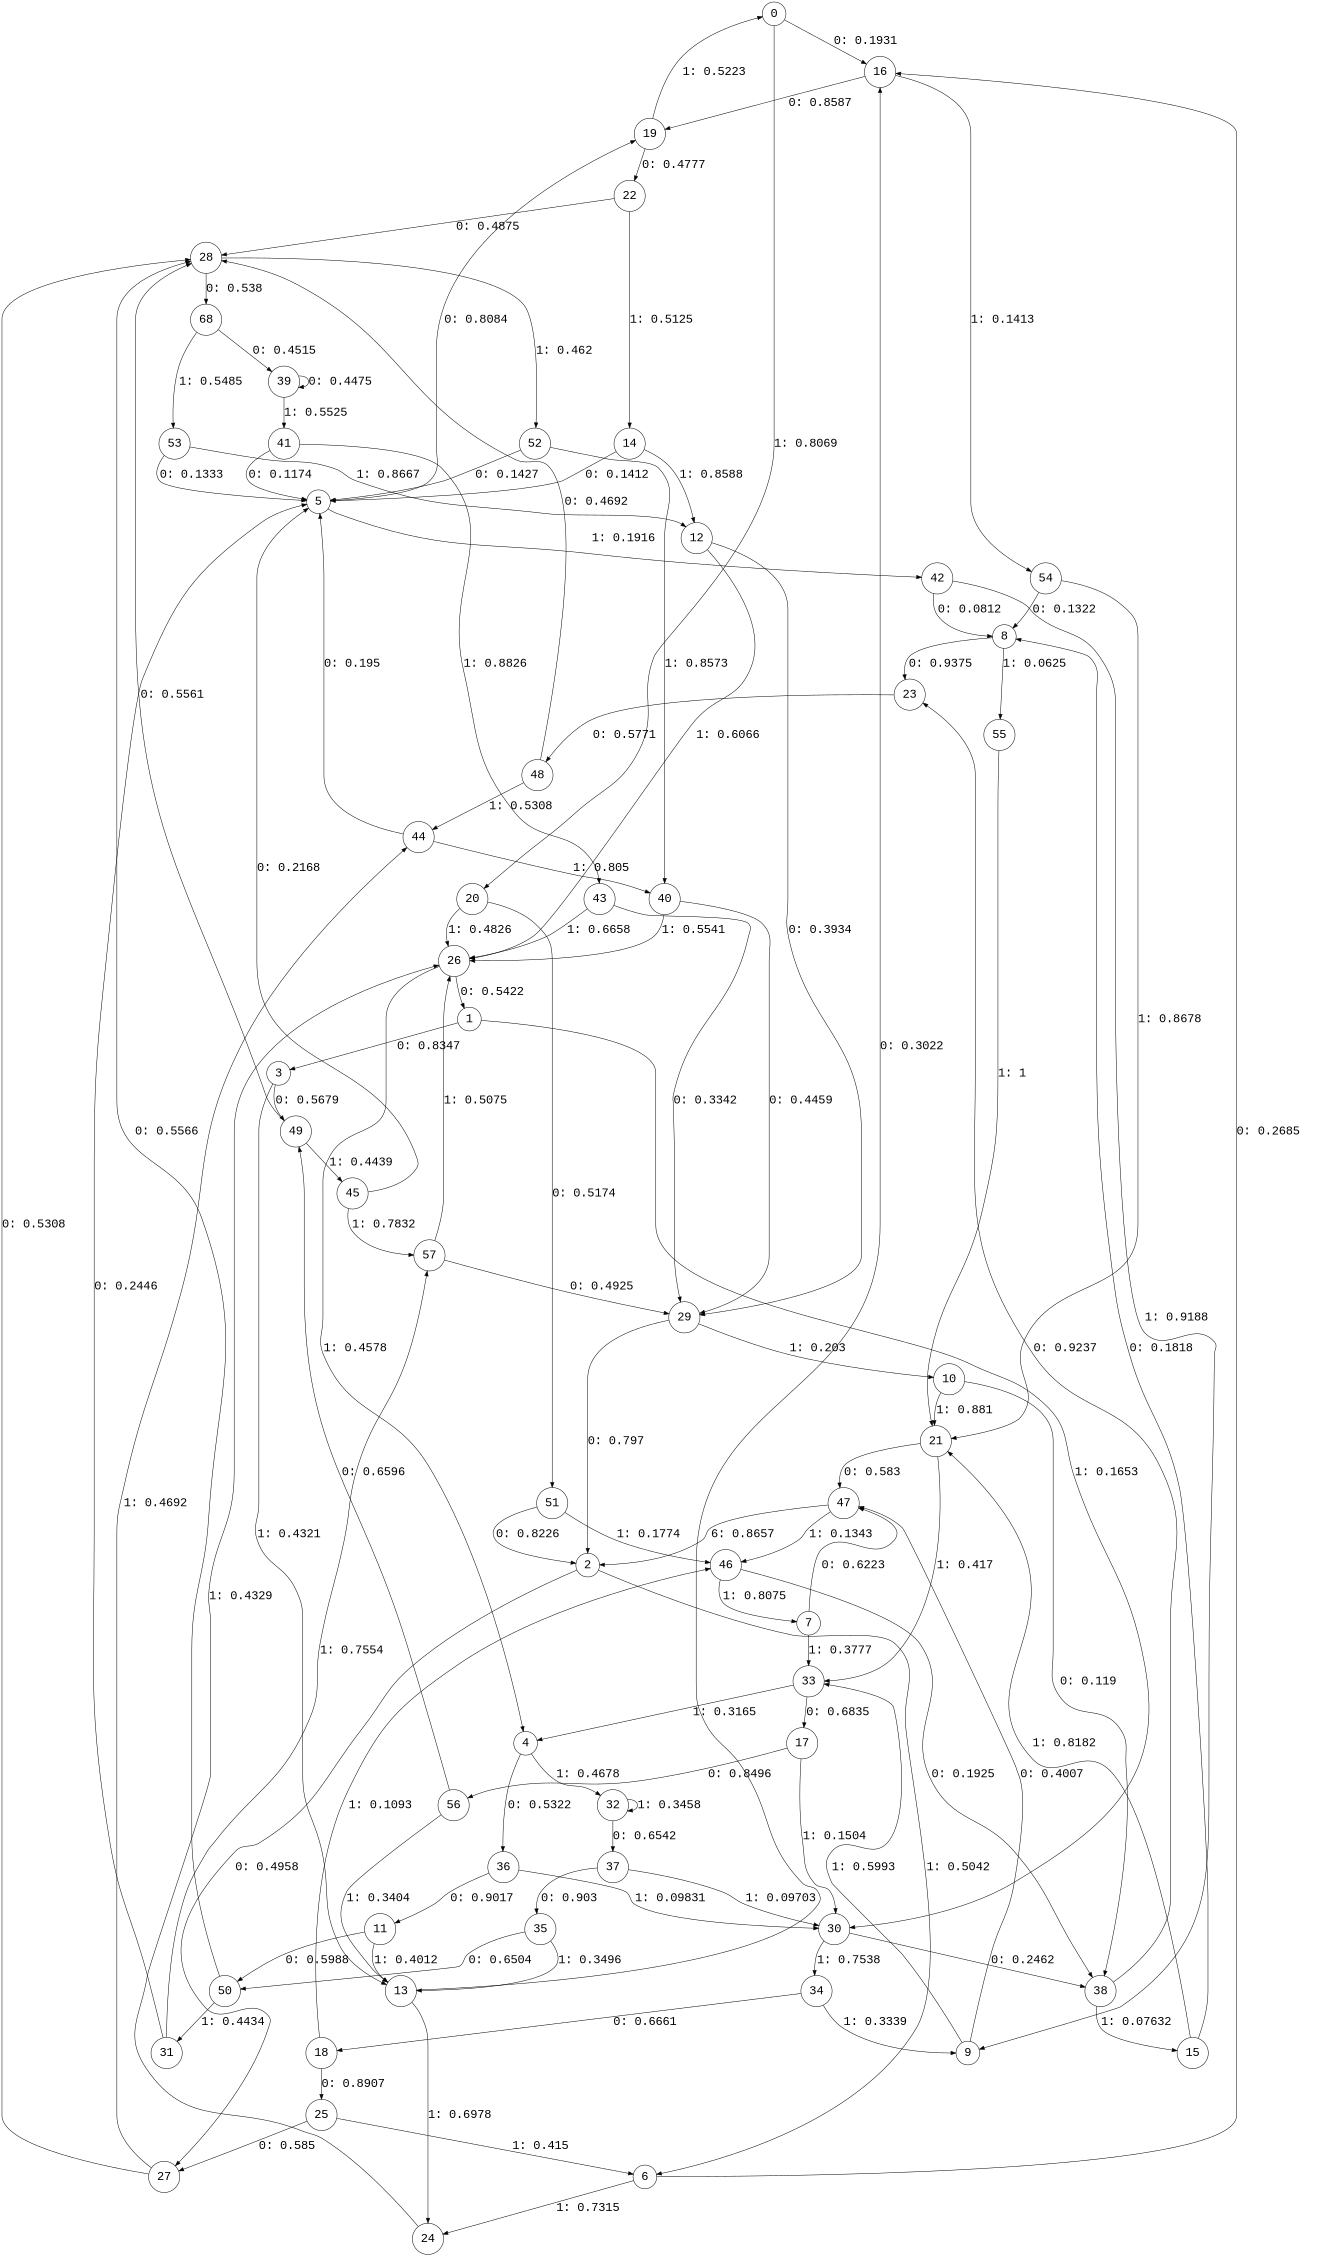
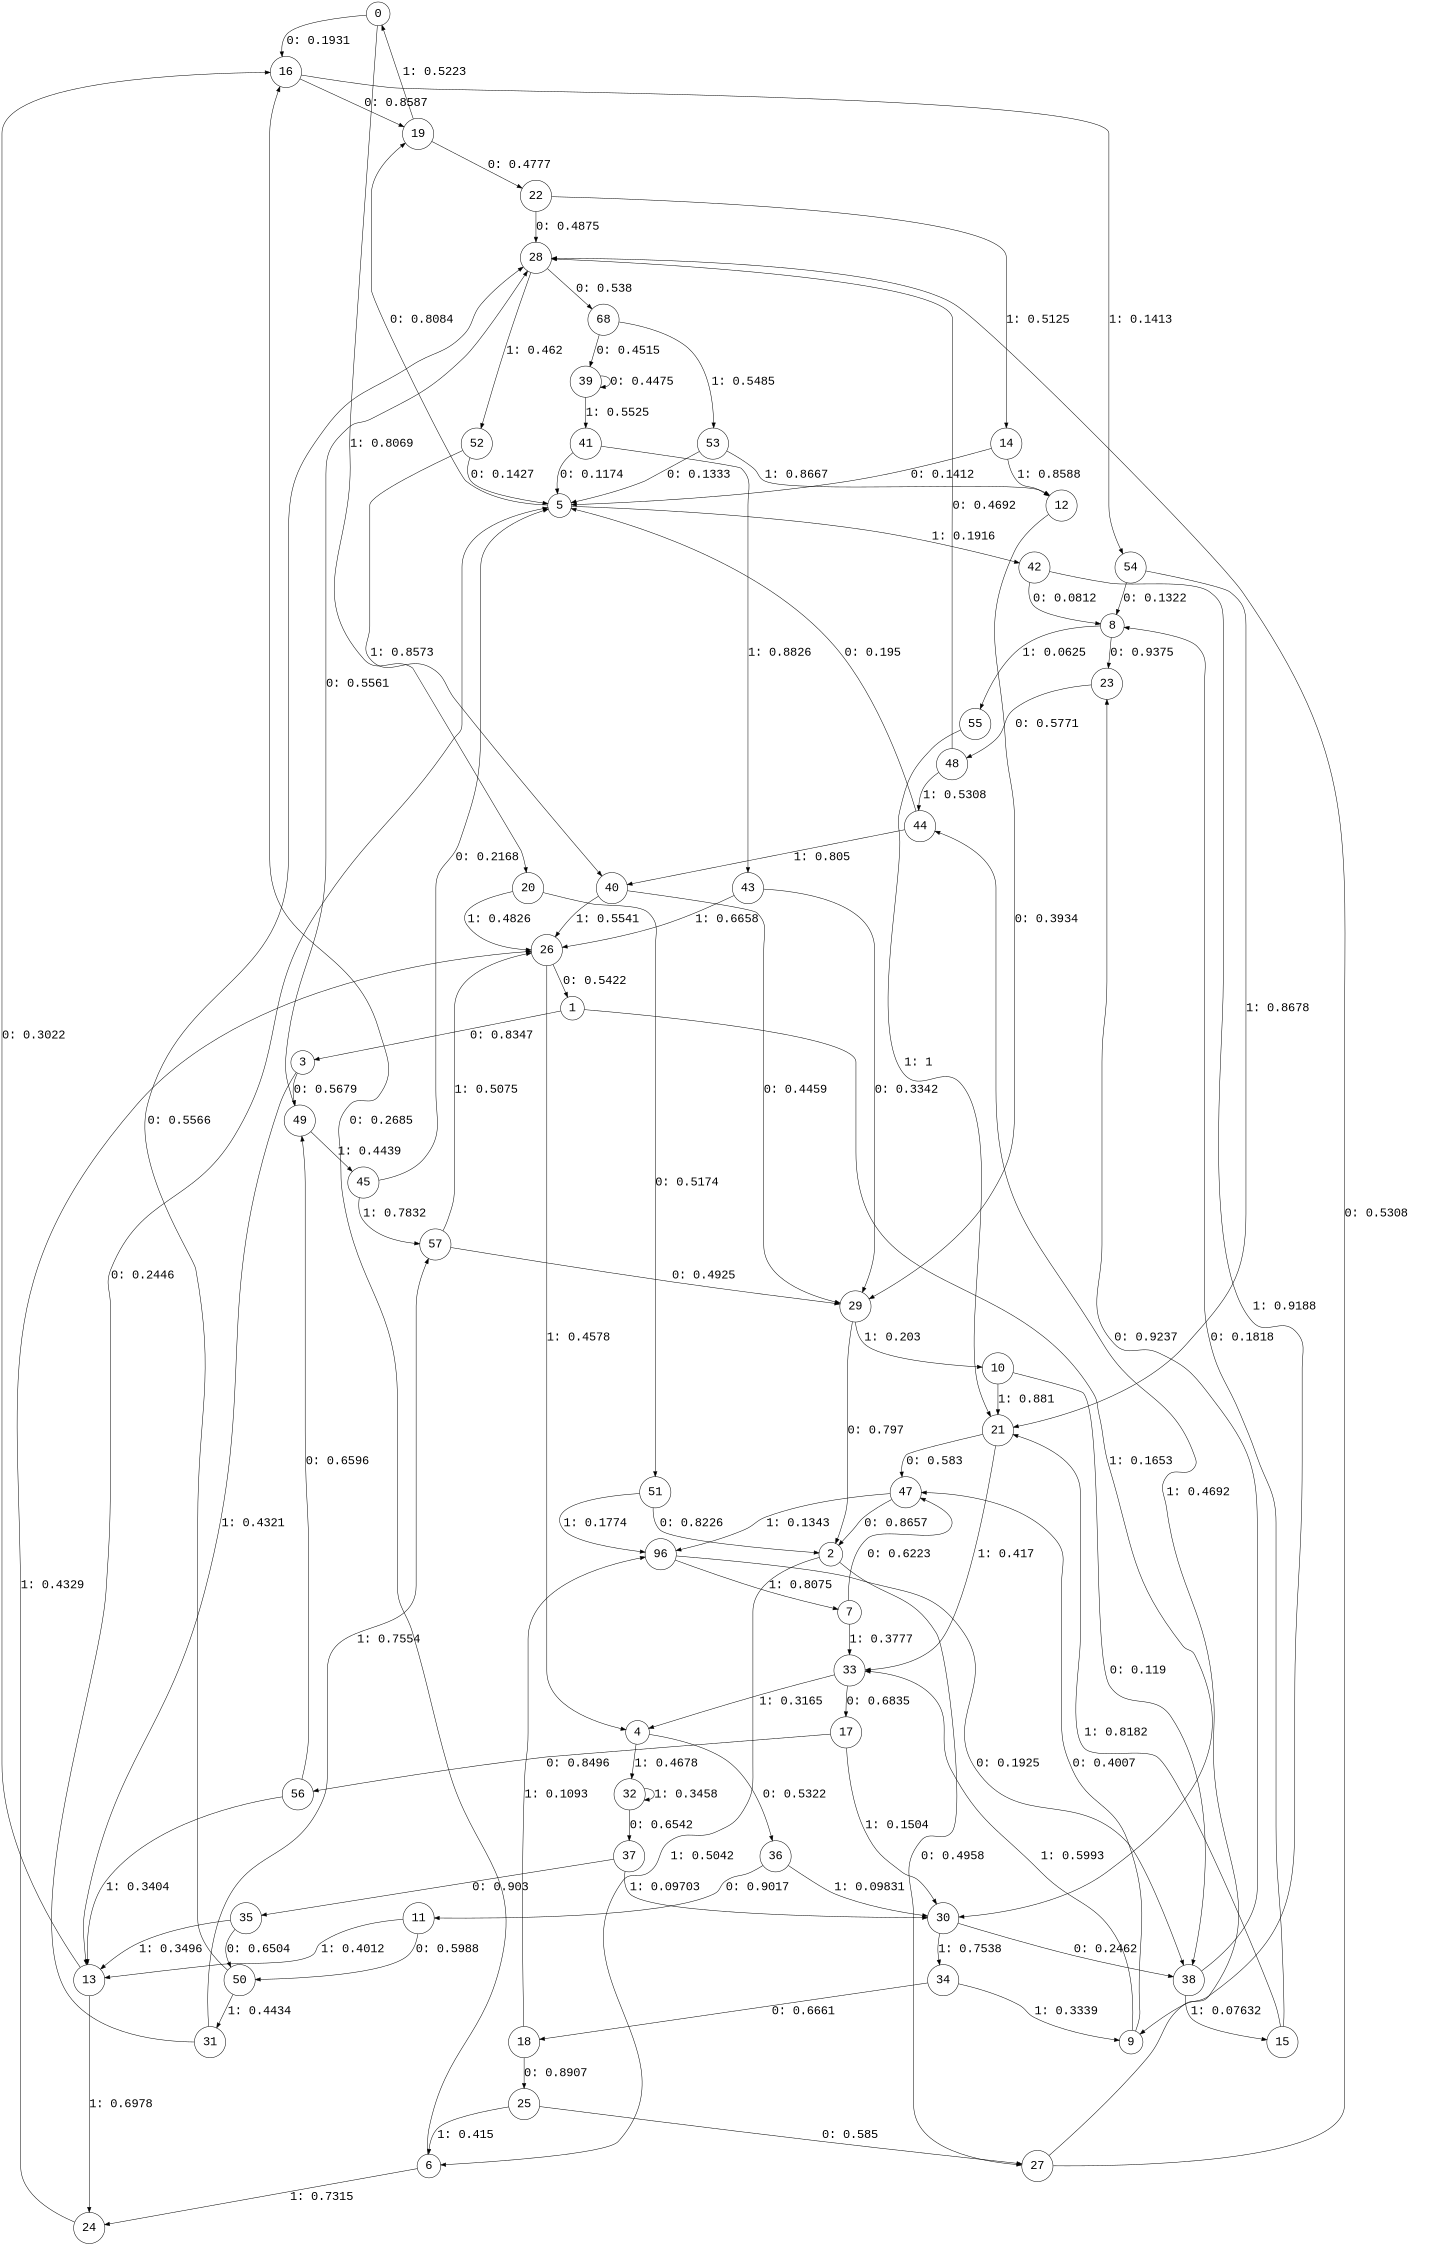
(659, 770) -> none
(753, 1534) -> (907, 1523)
(726, 1565) -> (661, 1554)
